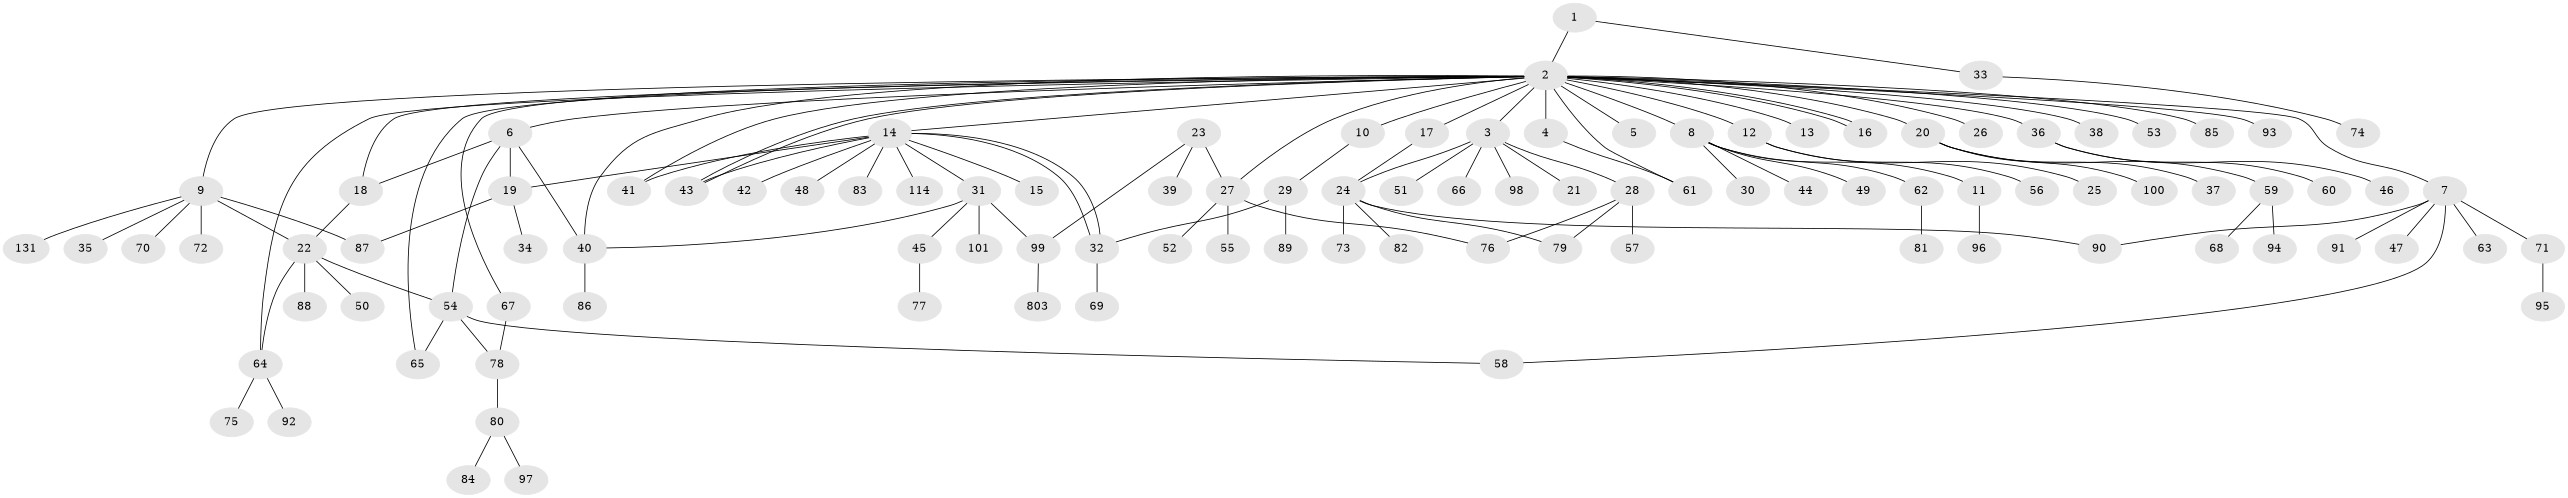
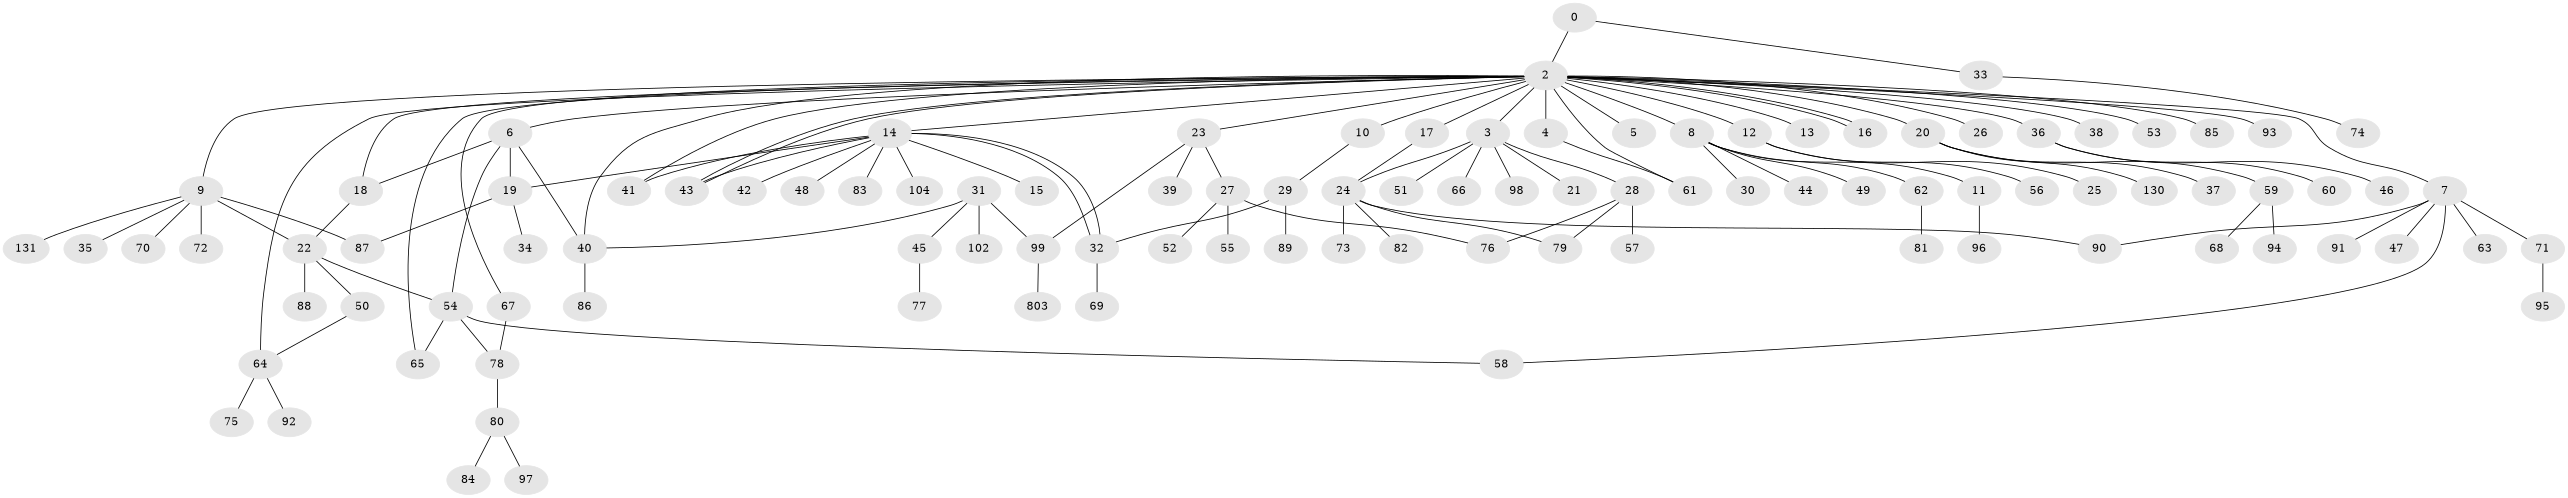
(1575, 18) -> (1575, 18)
(1374, 105) -> (1372, 104)
(934, 162) -> none
(920, 191) -> (920, 191)
(2154, 191) -> (2154, 191)
(979, 249) -> (979, 249)
(272, 303) -> (312, 335)
